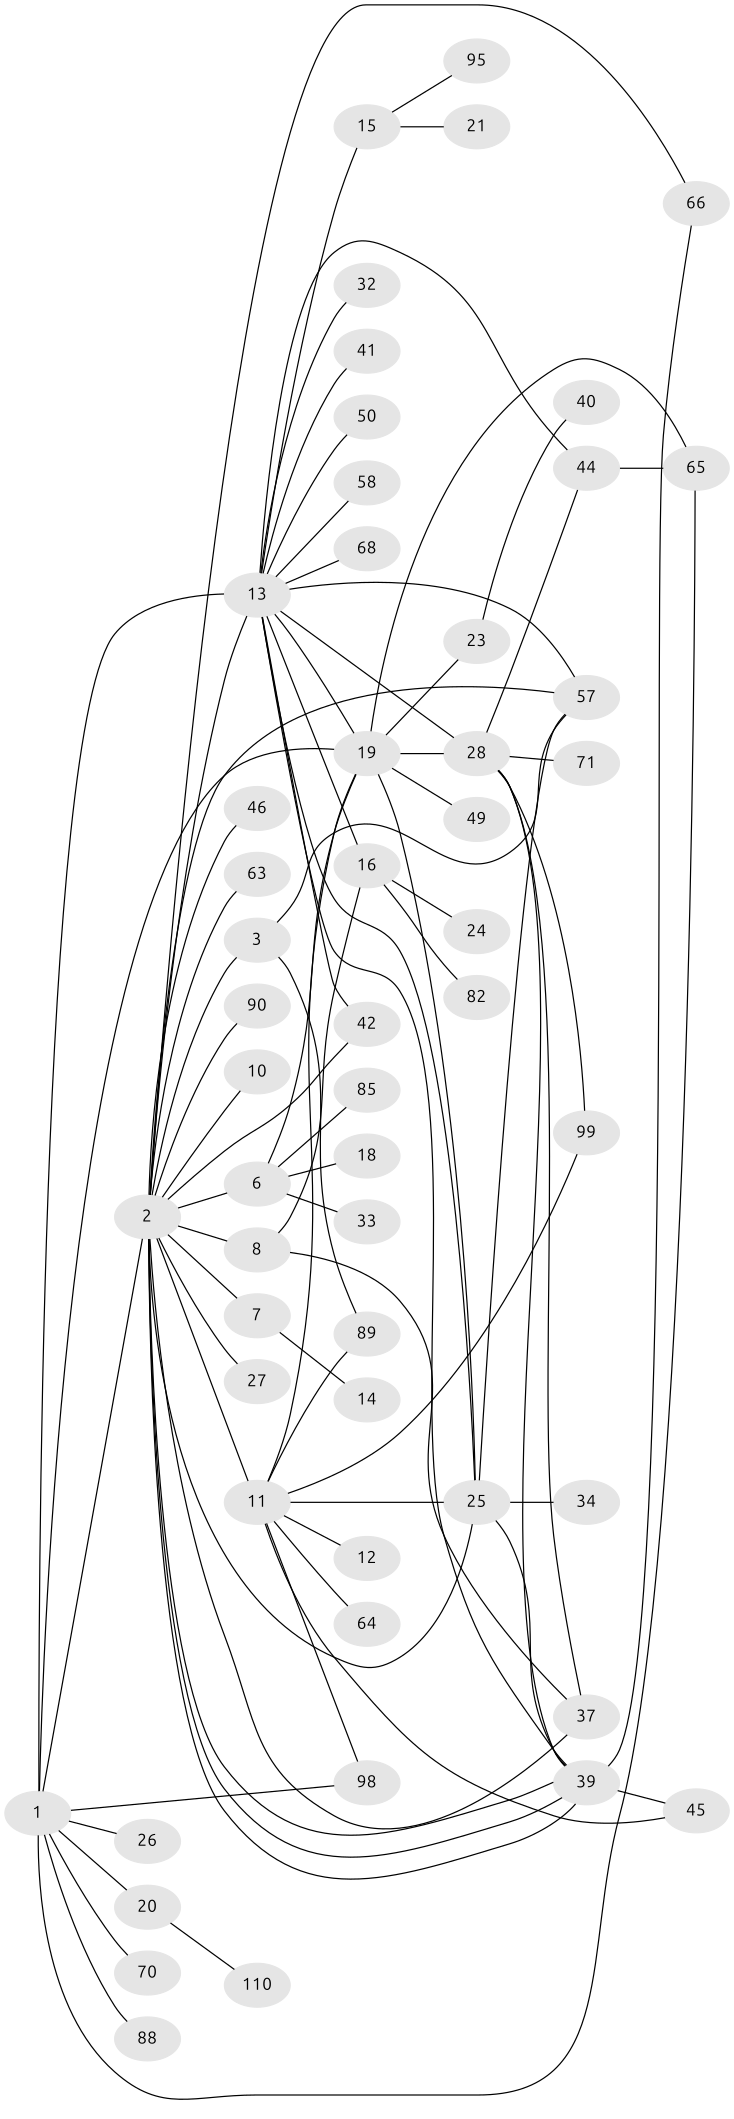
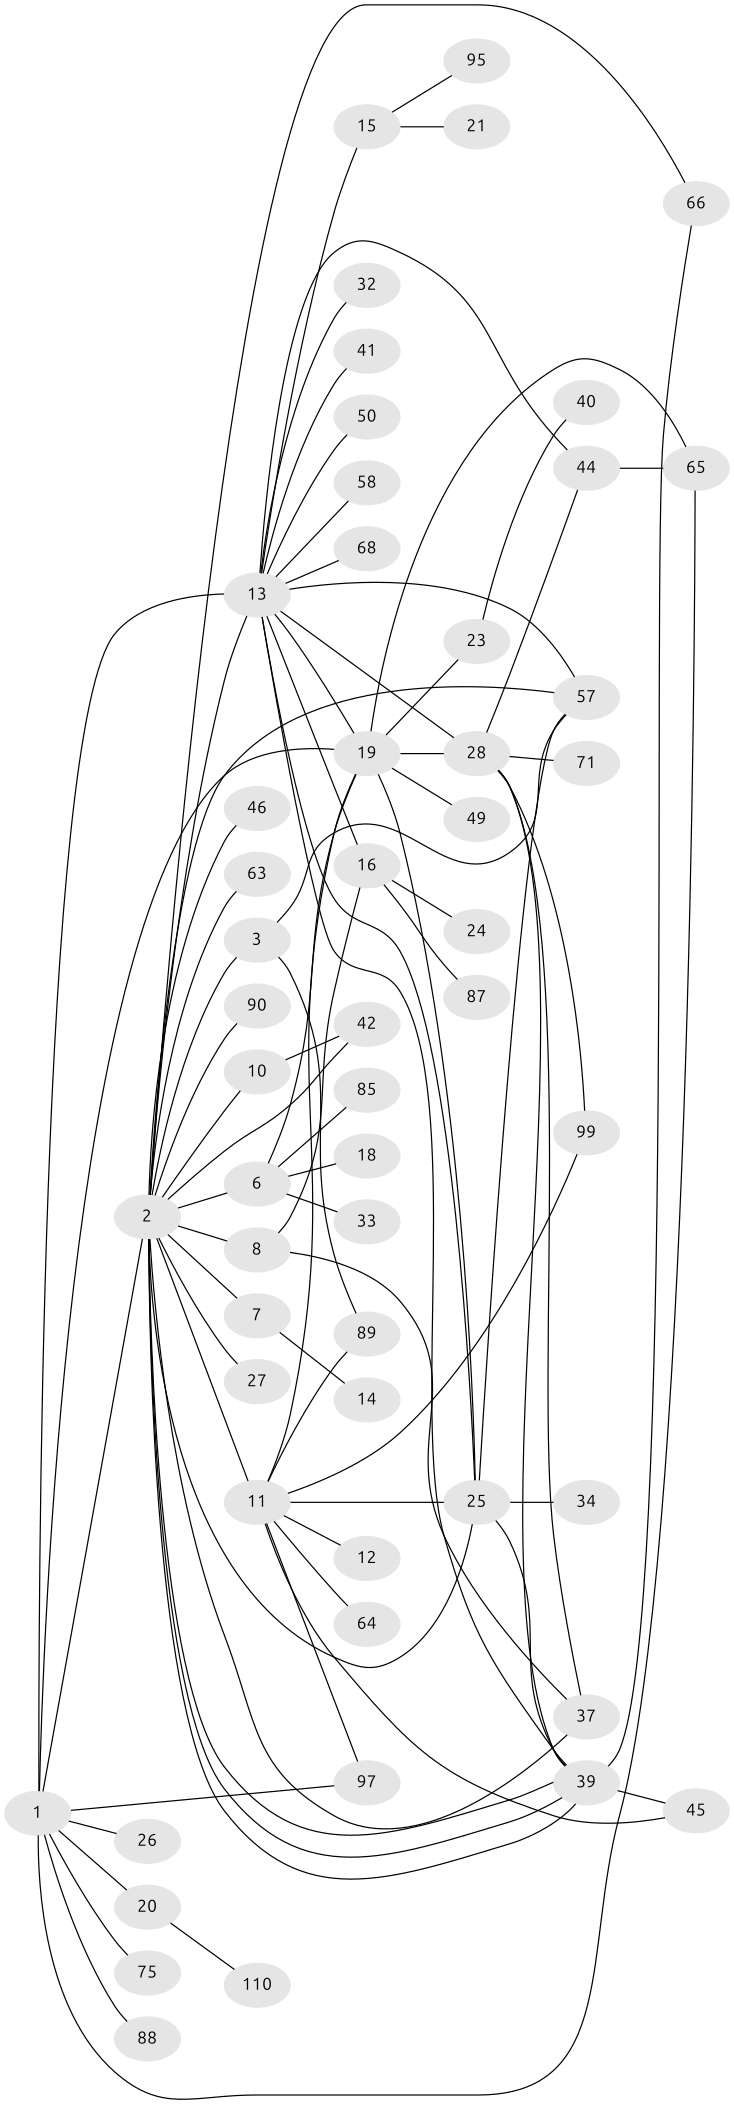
(299, 814) -> (312, 1048)
(477, 997) -> (477, 997)
(367, 1783) -> (367, 1783)
(148, 1973) -> (148, 1973)
